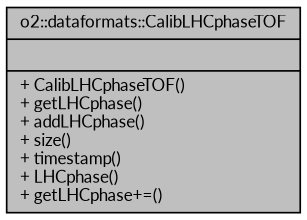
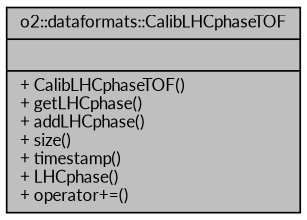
(92, 196) -> (75, 196)
